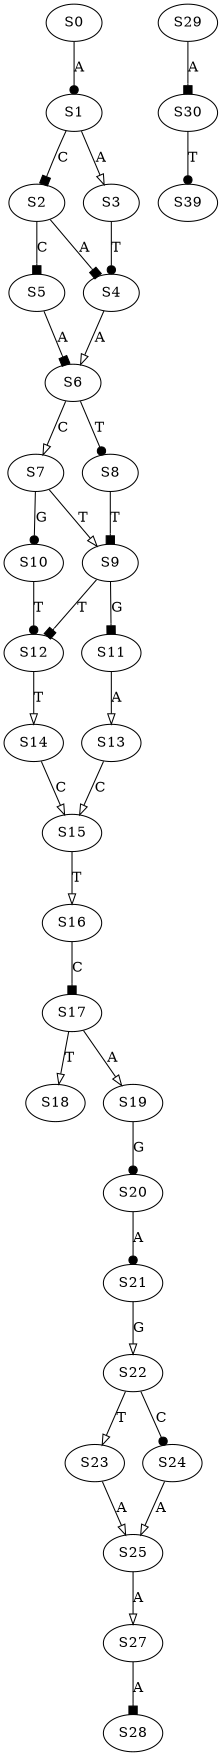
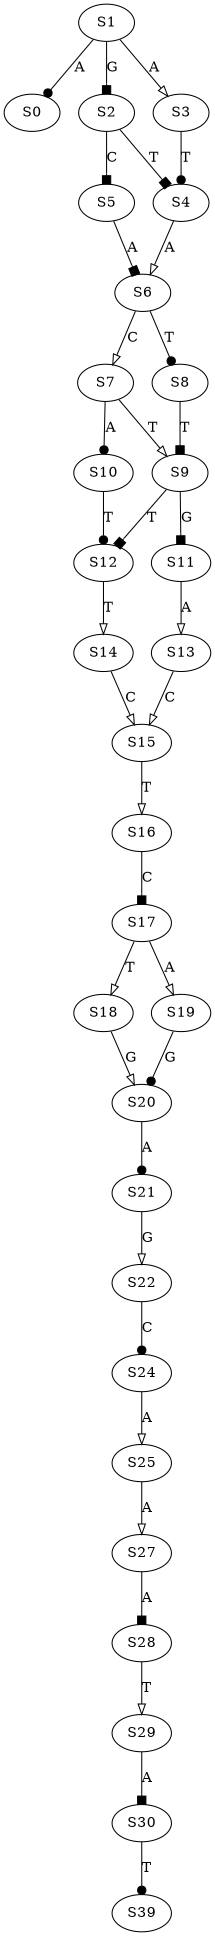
(74, 64) -> (72, 65)
(63, 158) -> (113, 68)
(84, 248) -> (154, 158)
(42, 518) -> (111, 428)
none -> (121, 1053)
(95, 1463) -> none
none -> (142, 1683)
